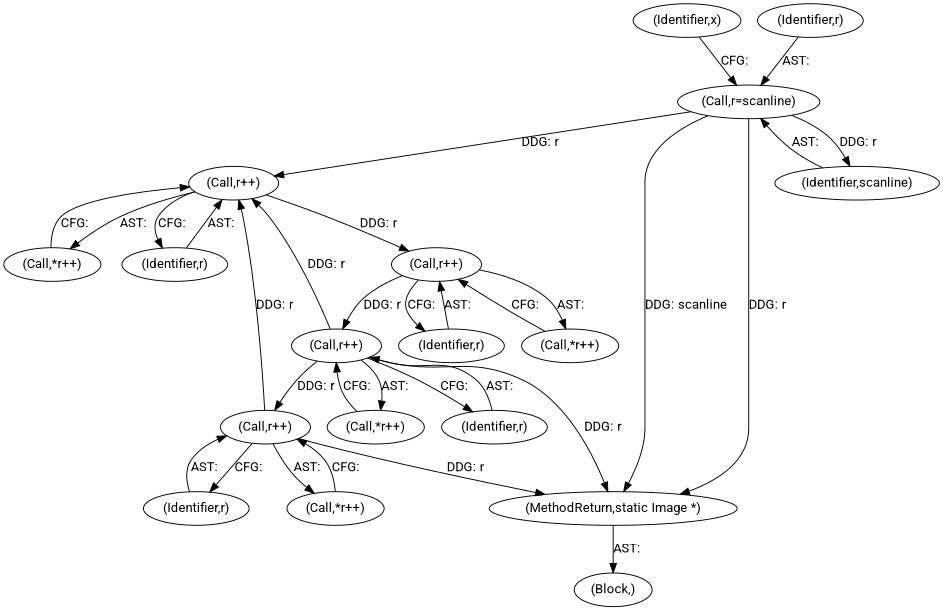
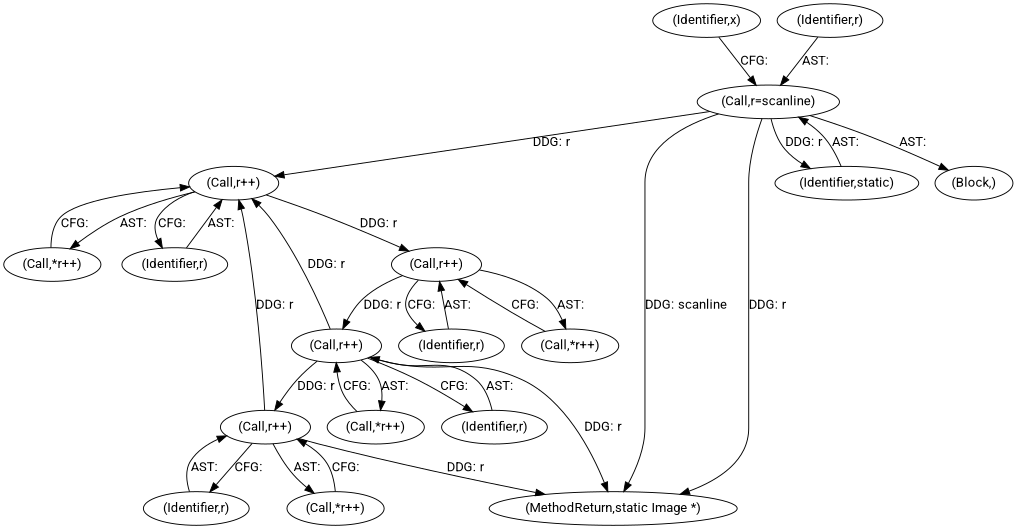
(857, 183) -> (847, 183)
(613, 544) -> (876, 139)
